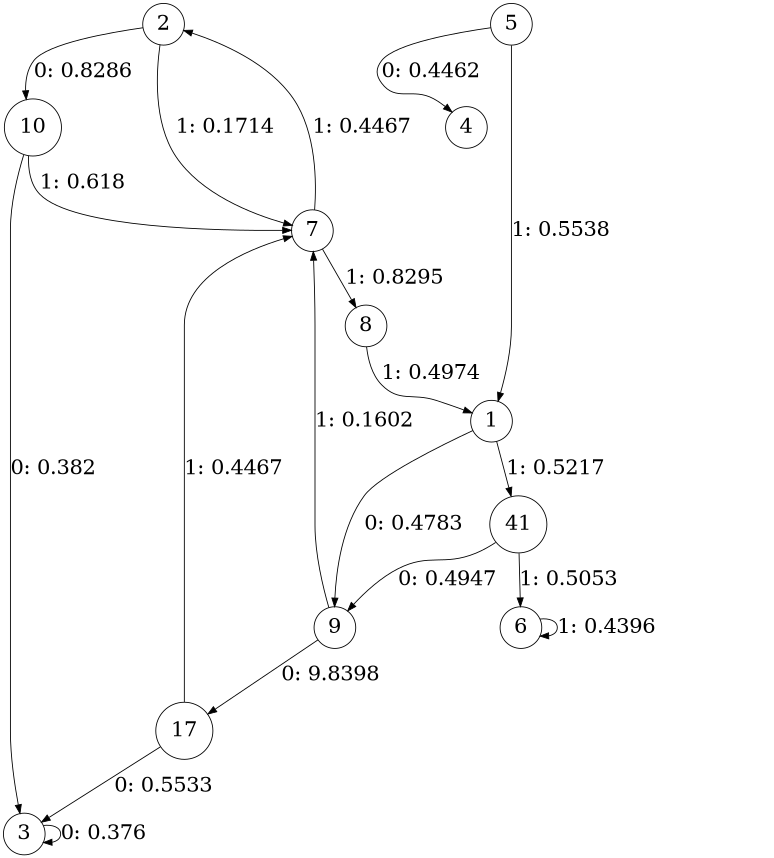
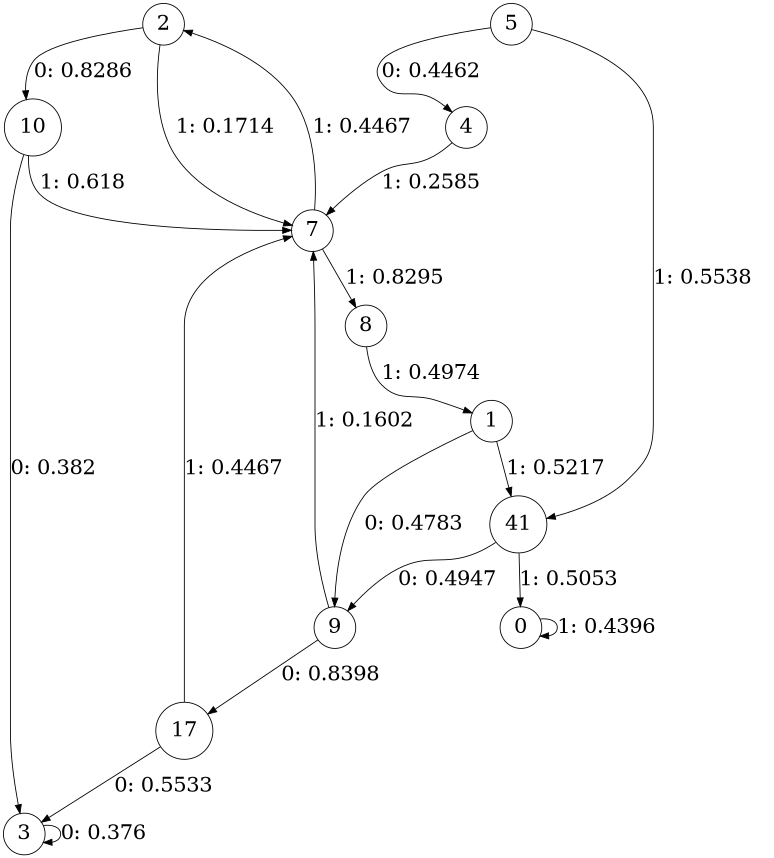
none -> (389, 168)
(511, 220) -> (653, 265)
(521, 628) -> (521, 628)
(340, 675) -> (340, 675)
